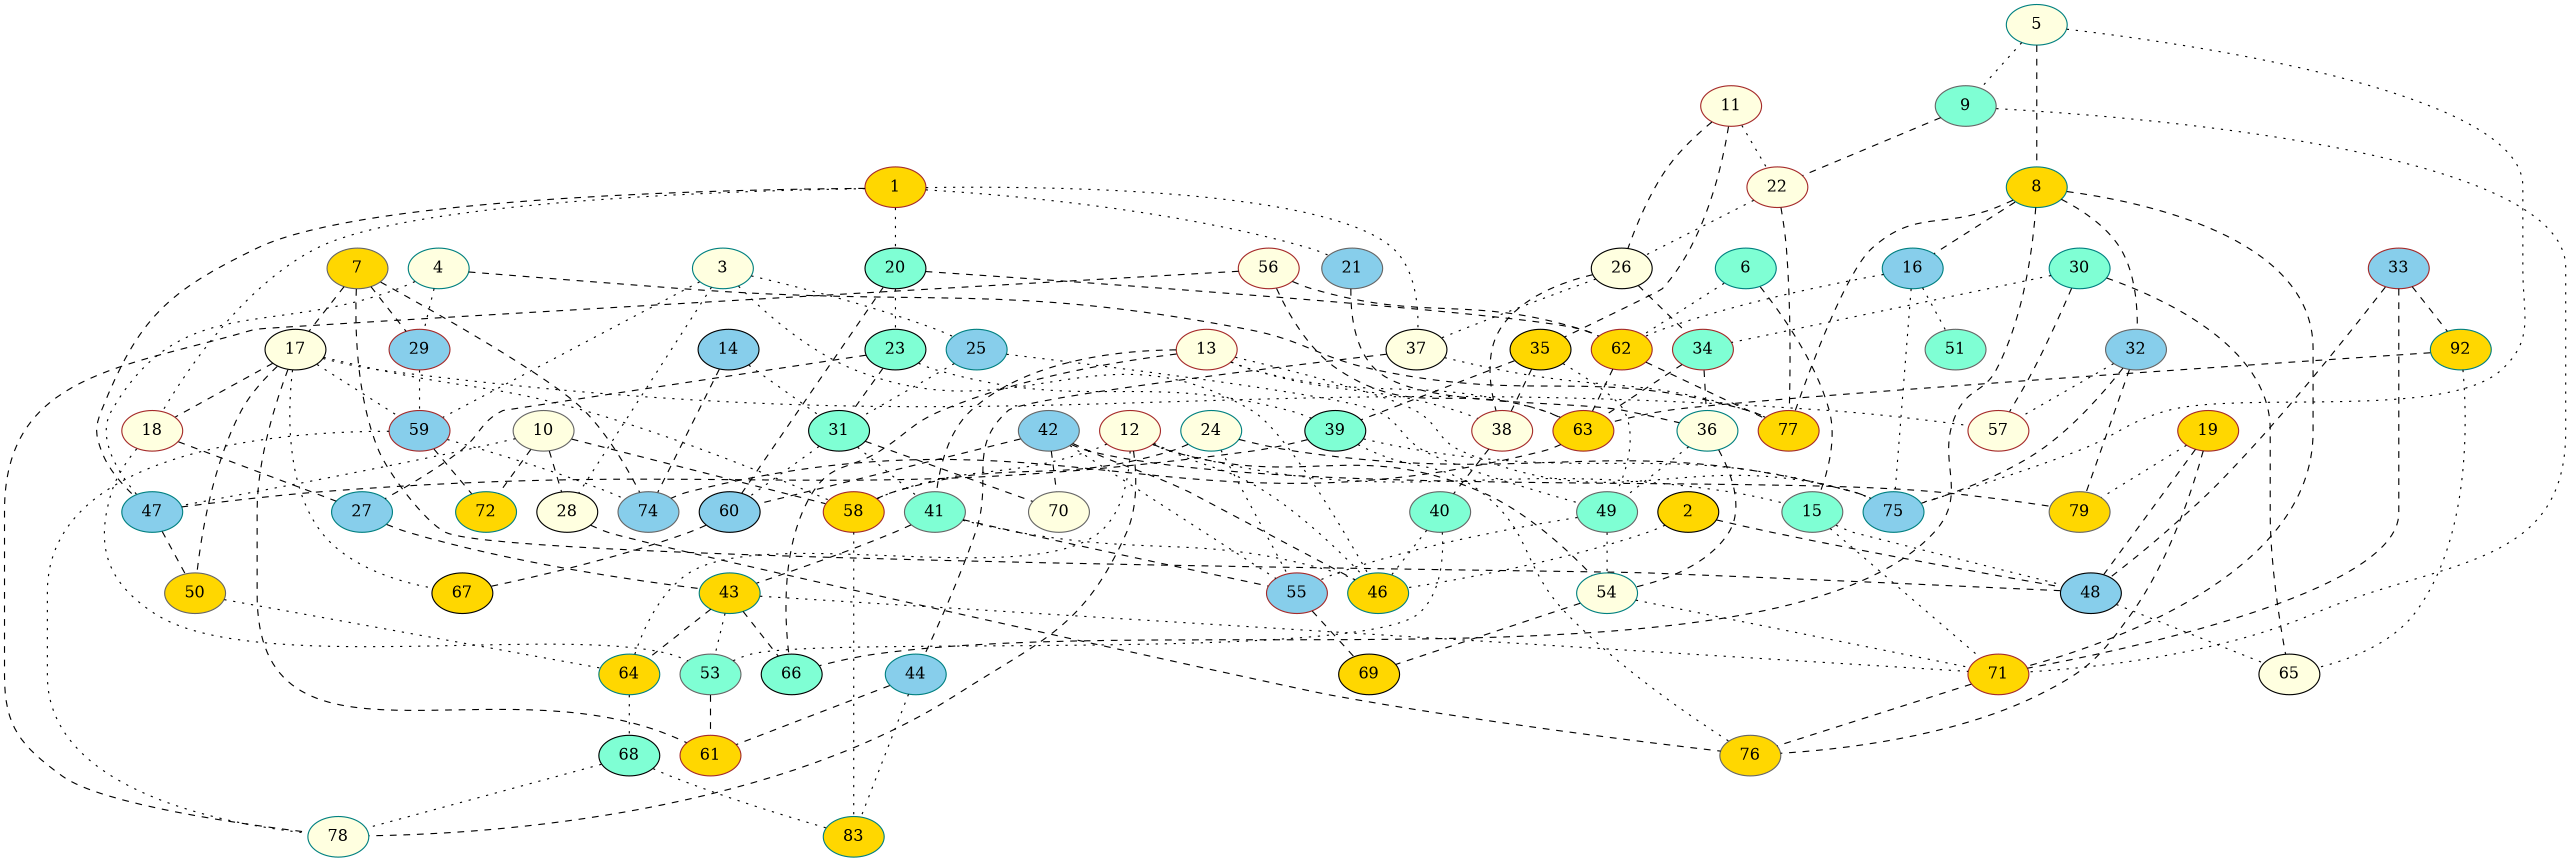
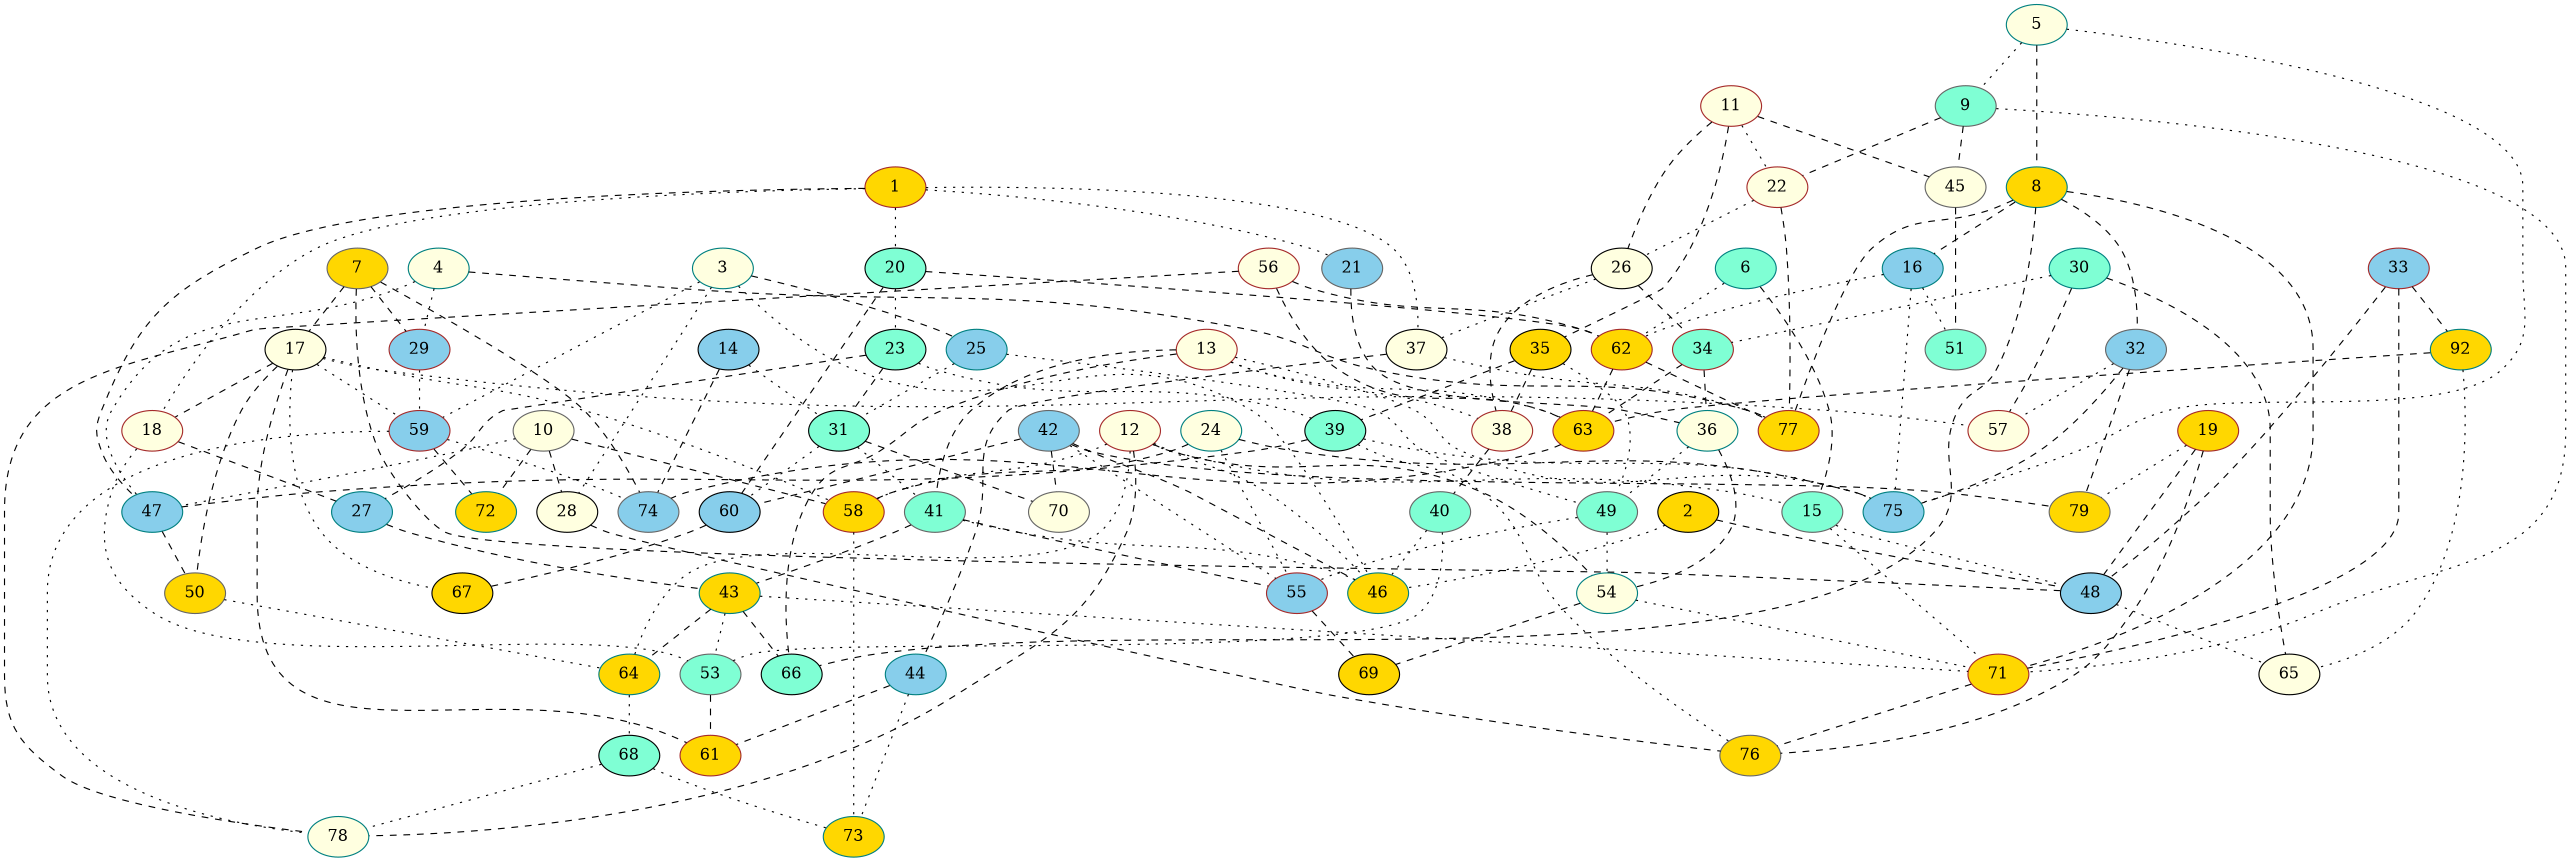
none -> (1956, 187)
(858, 304) -> (858, 304)
(854, 837) -> (854, 837)
